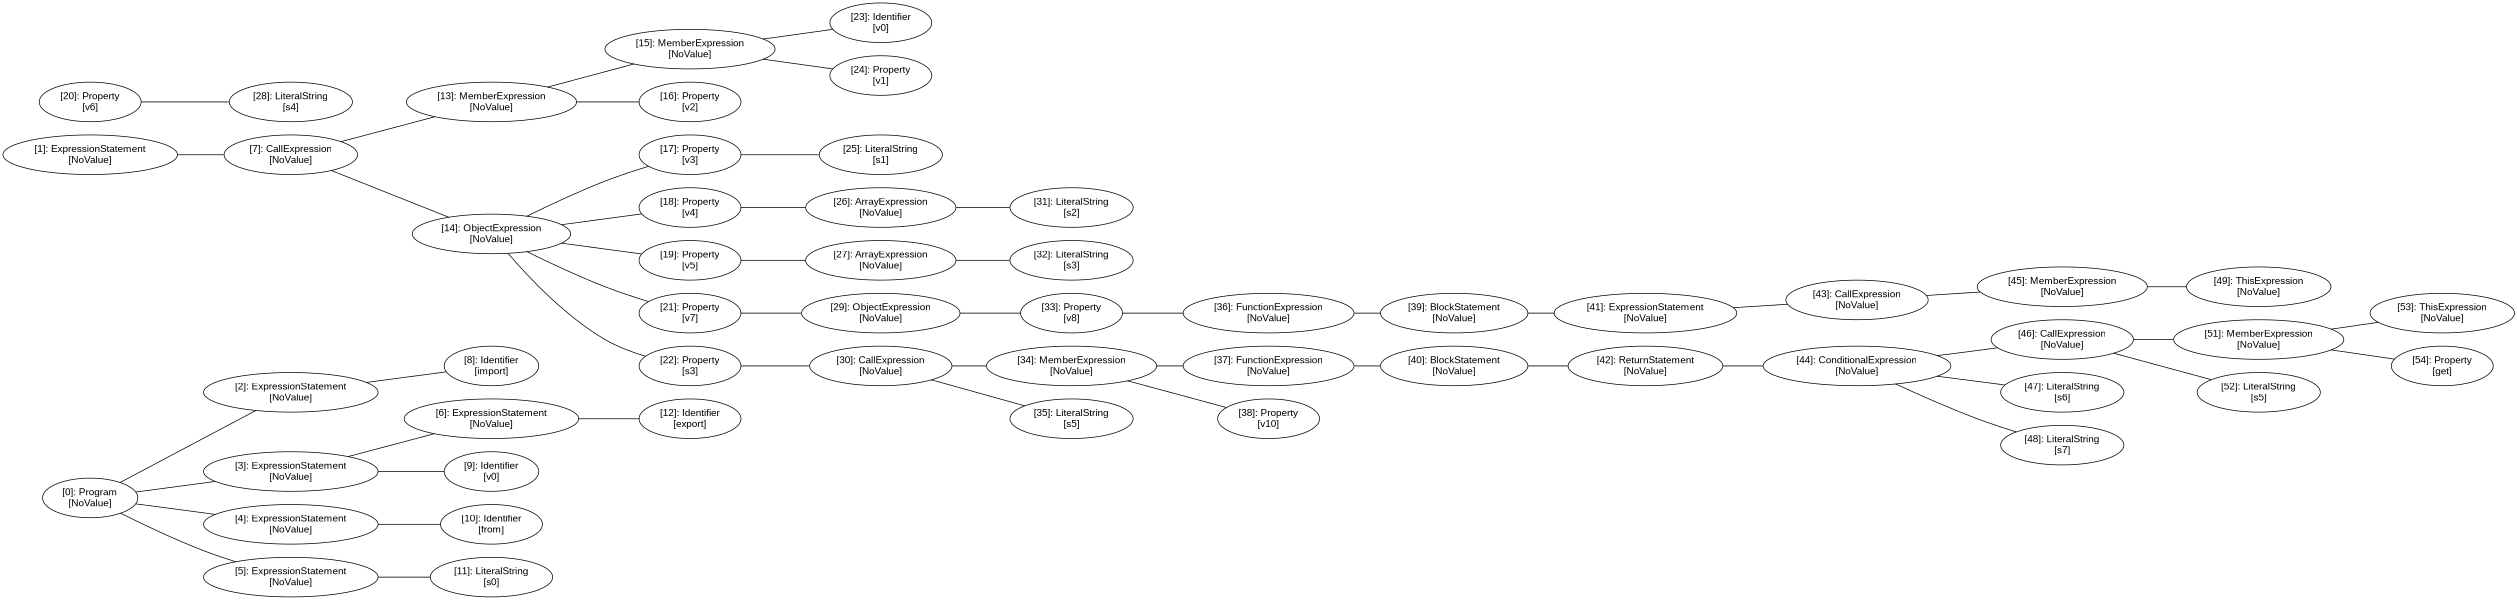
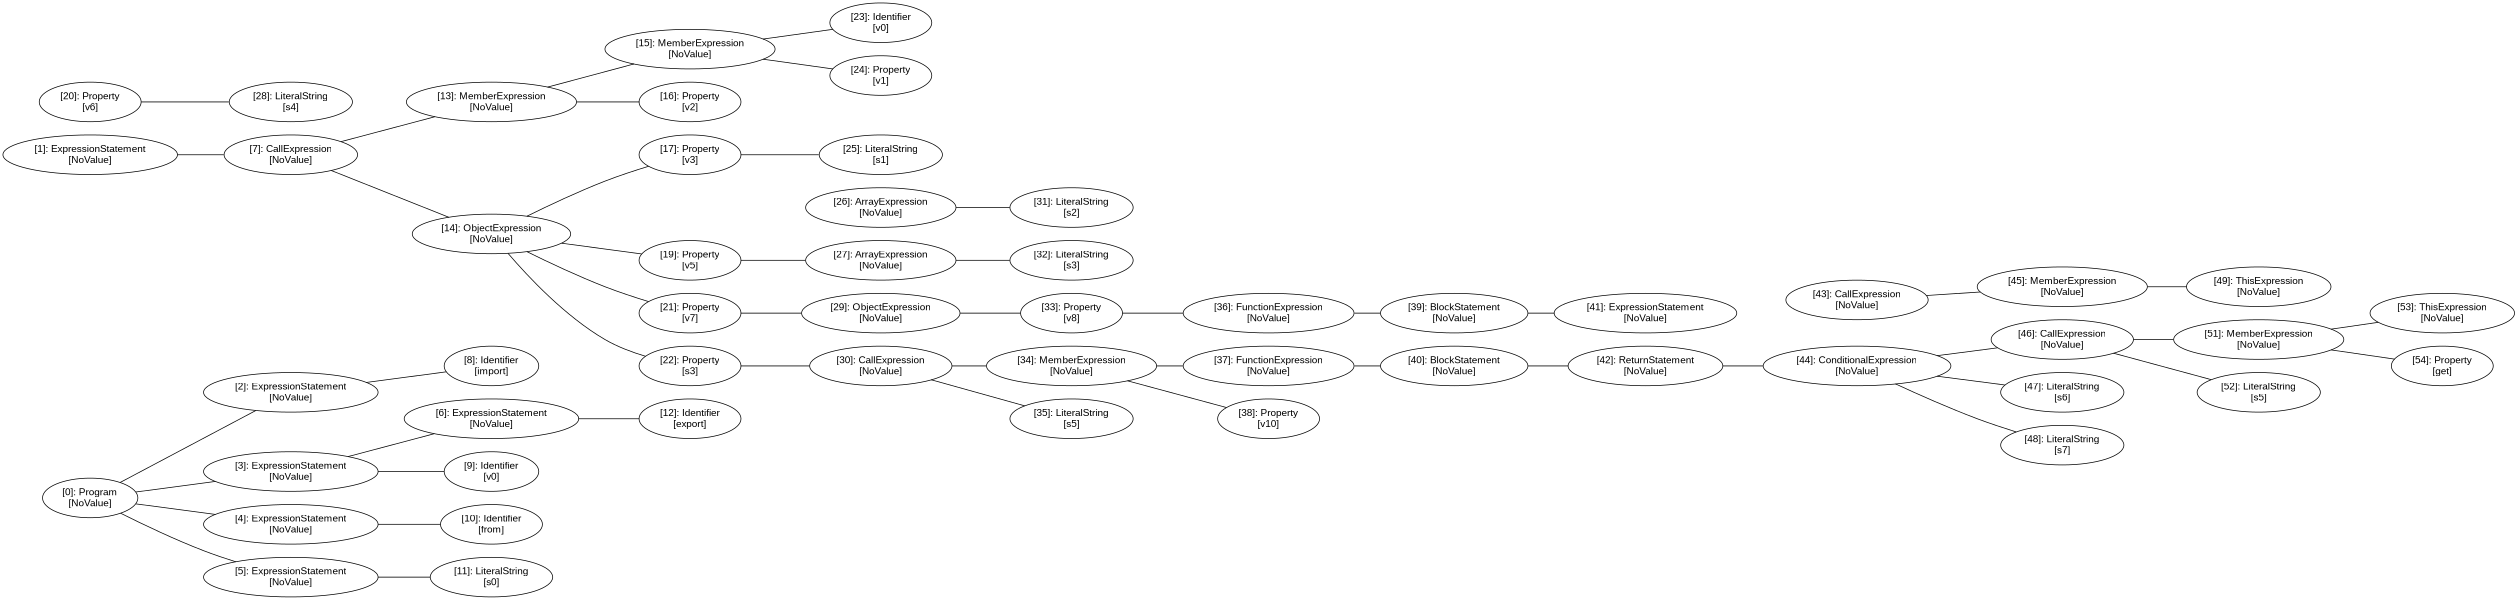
(690, 208) -> none
(1760, 306) -> none
